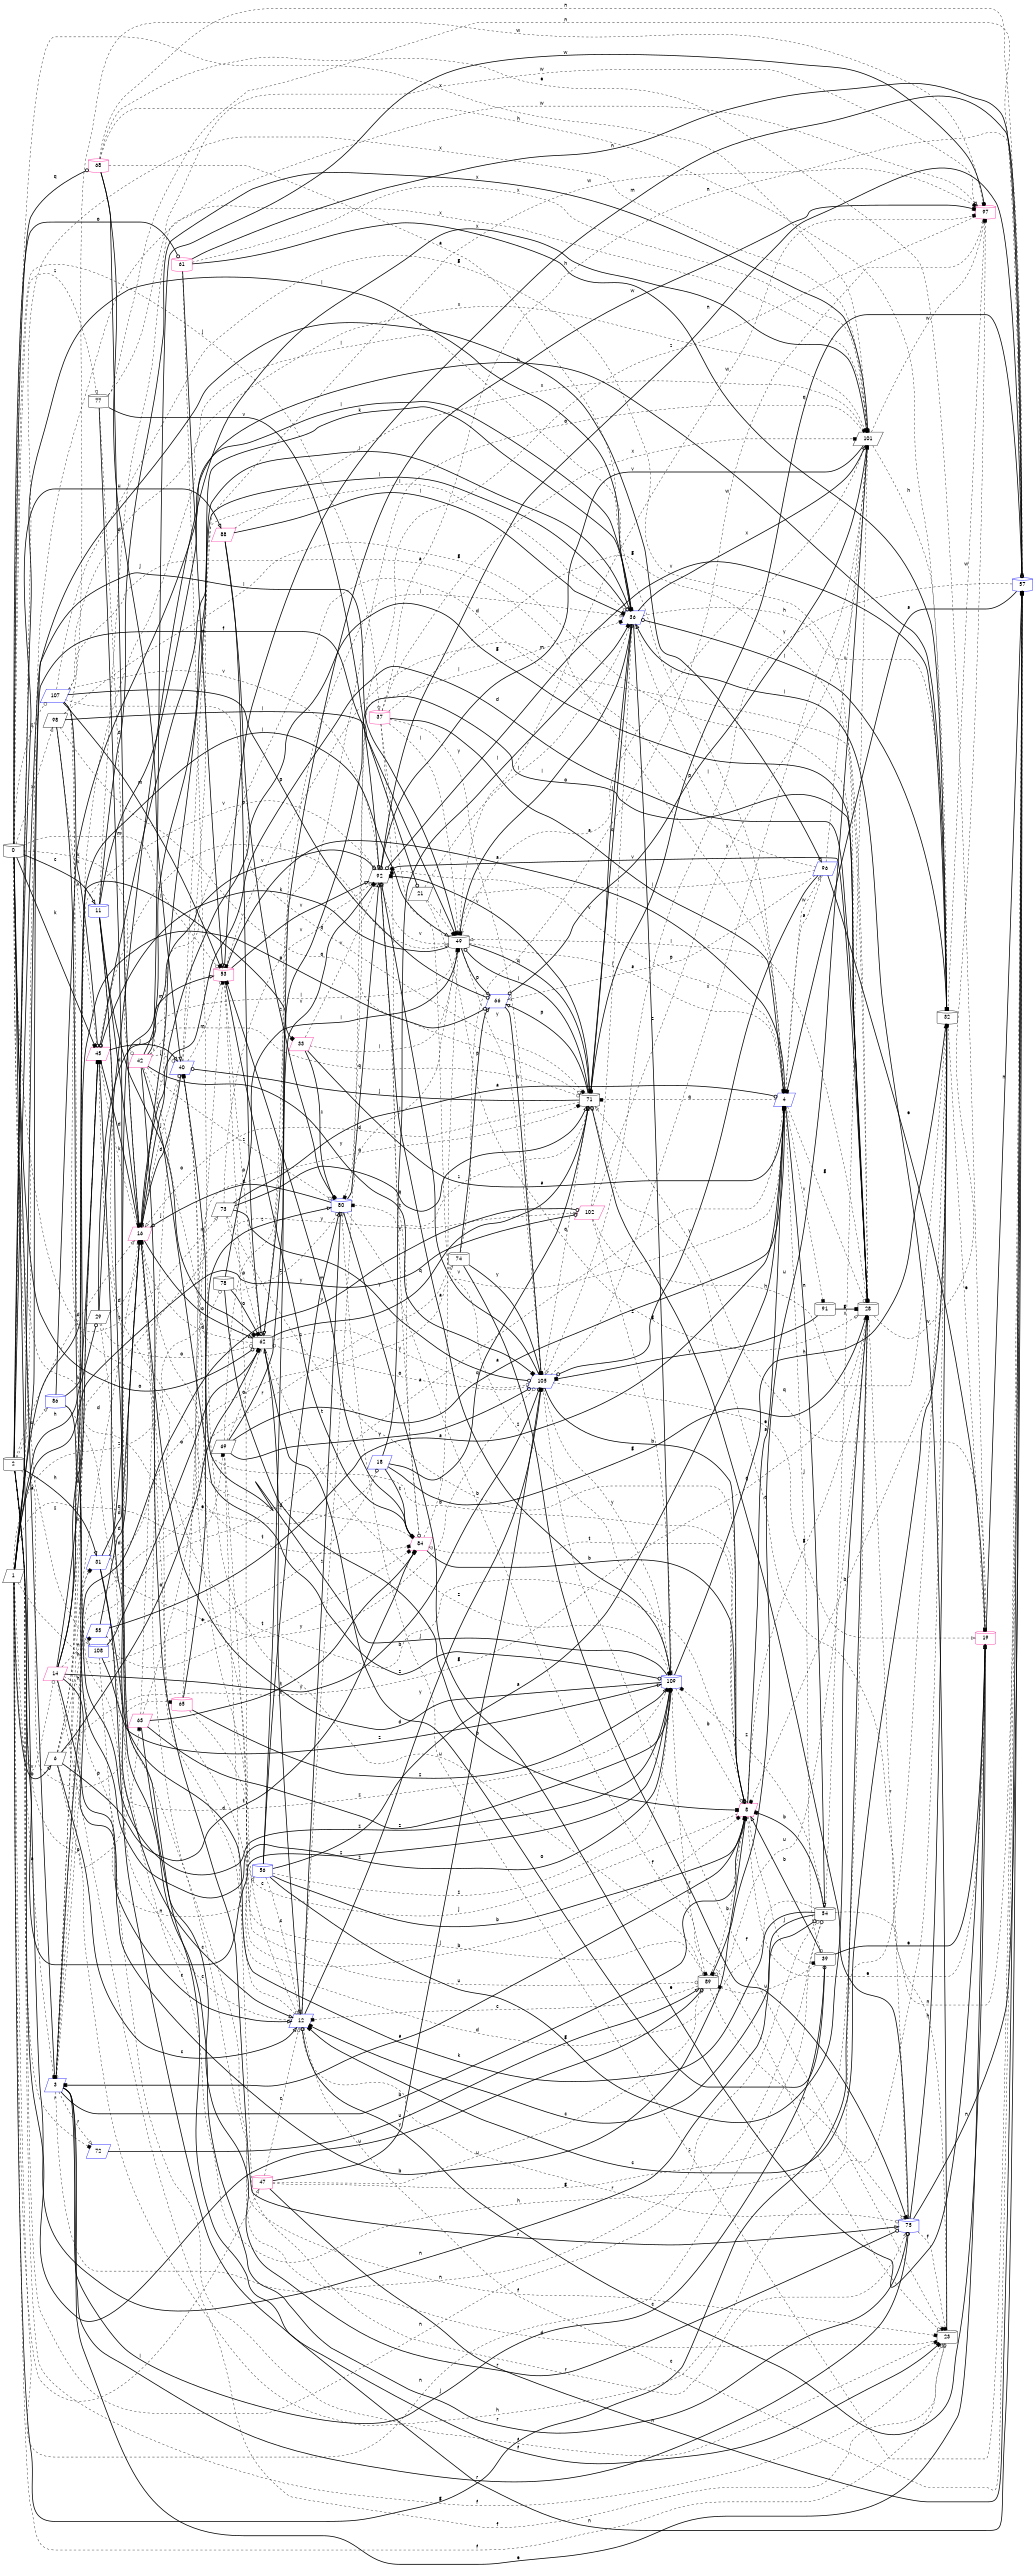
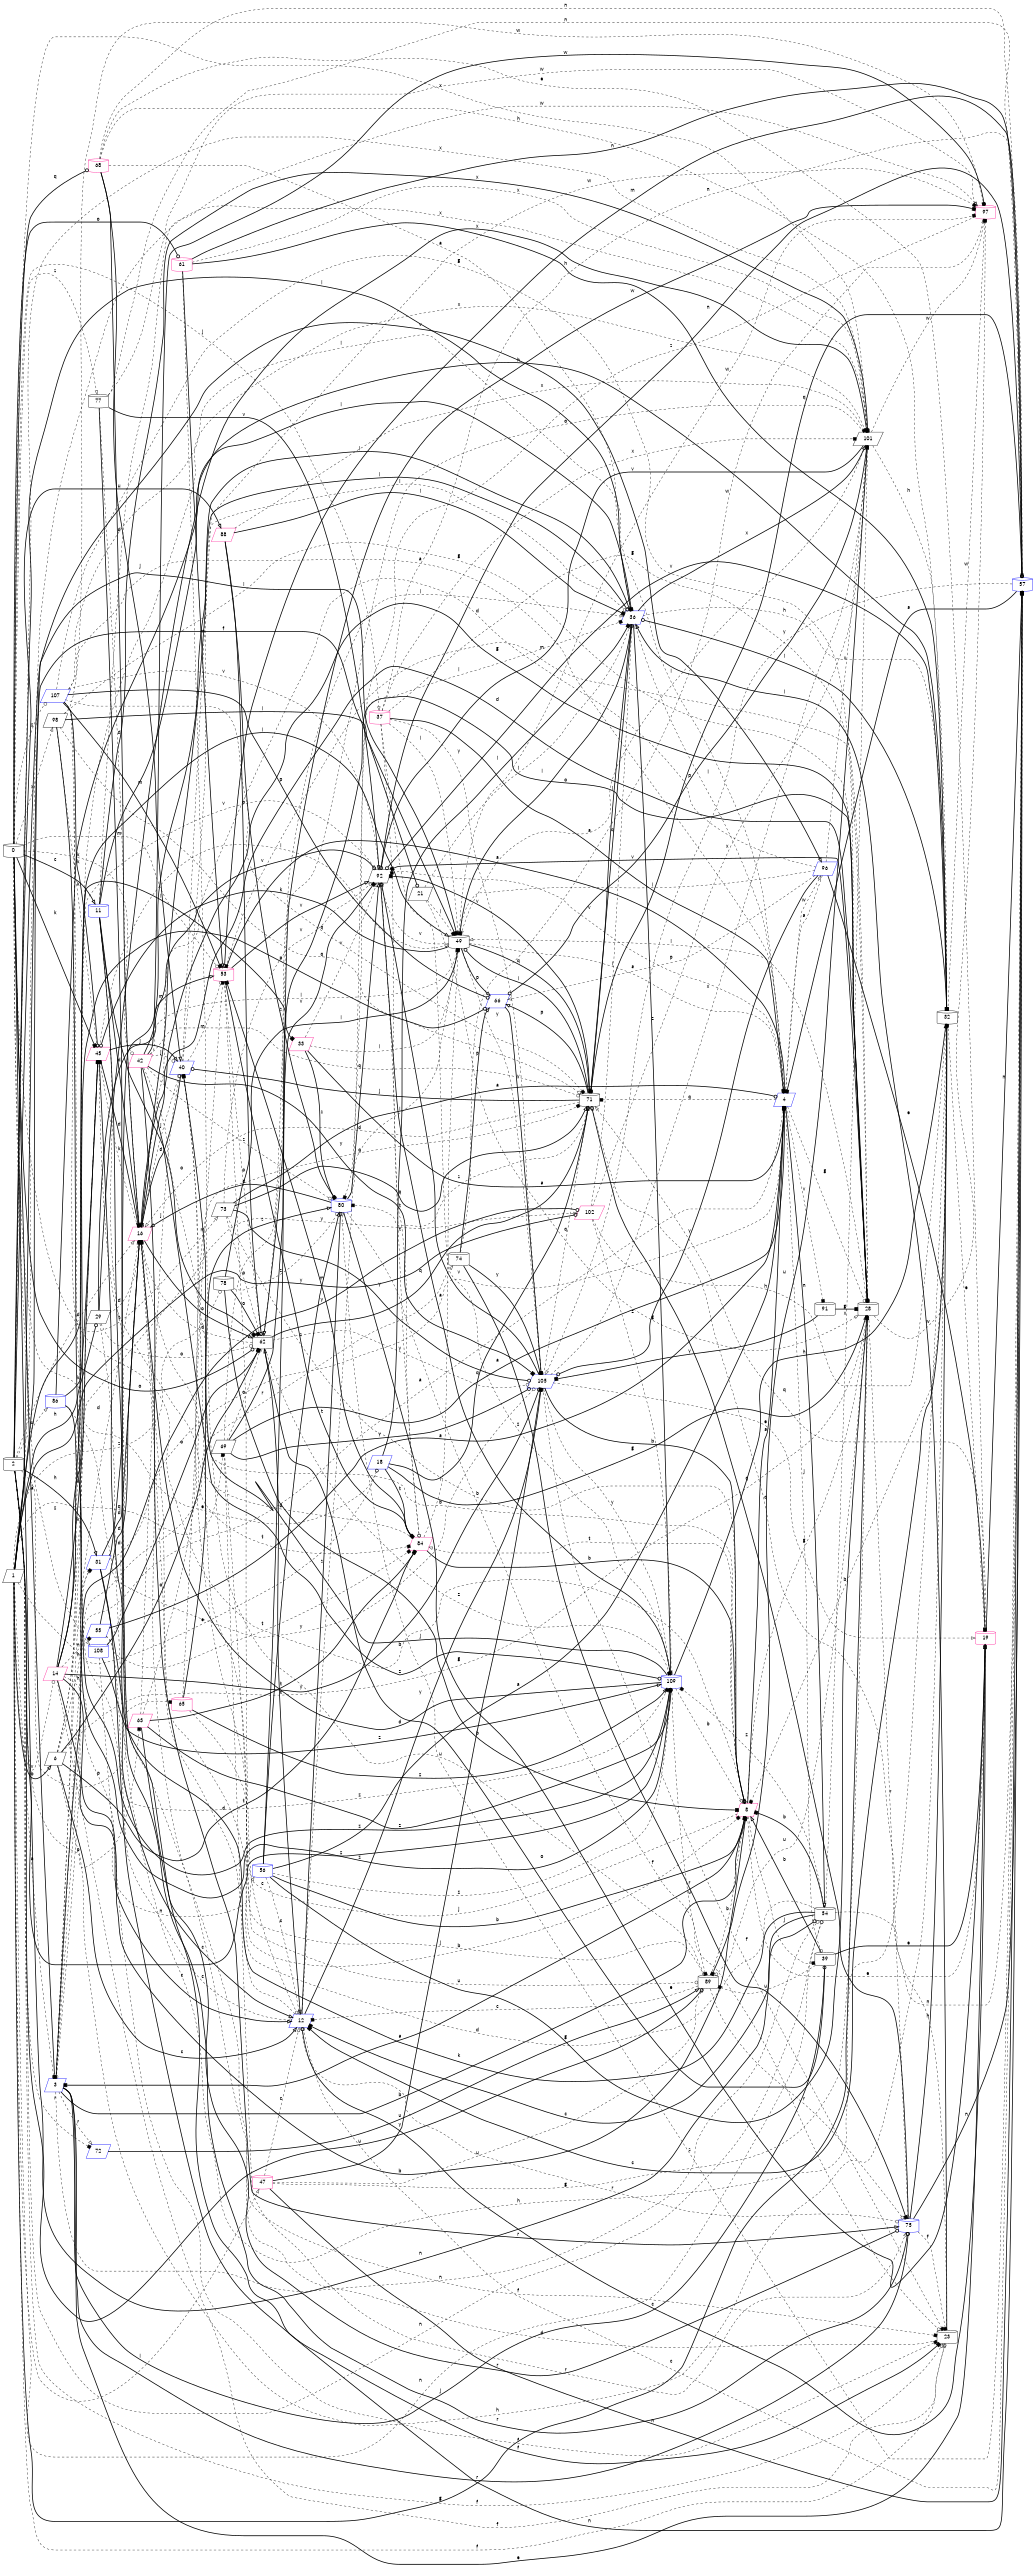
(208, 497) -> none
(401, 1377) -> none
